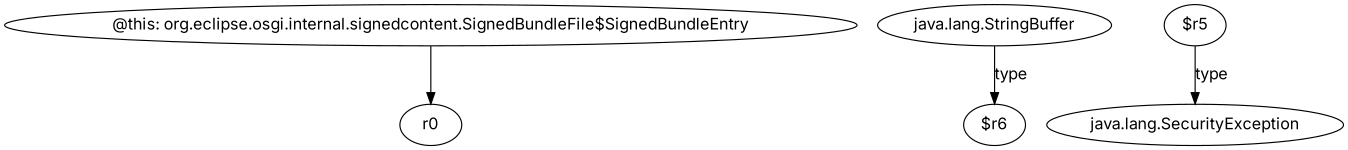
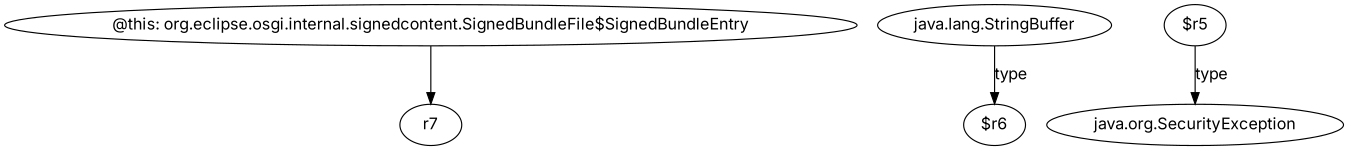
(431, 125) -> (431, 125)
(1195, 125) -> (1195, 125)
